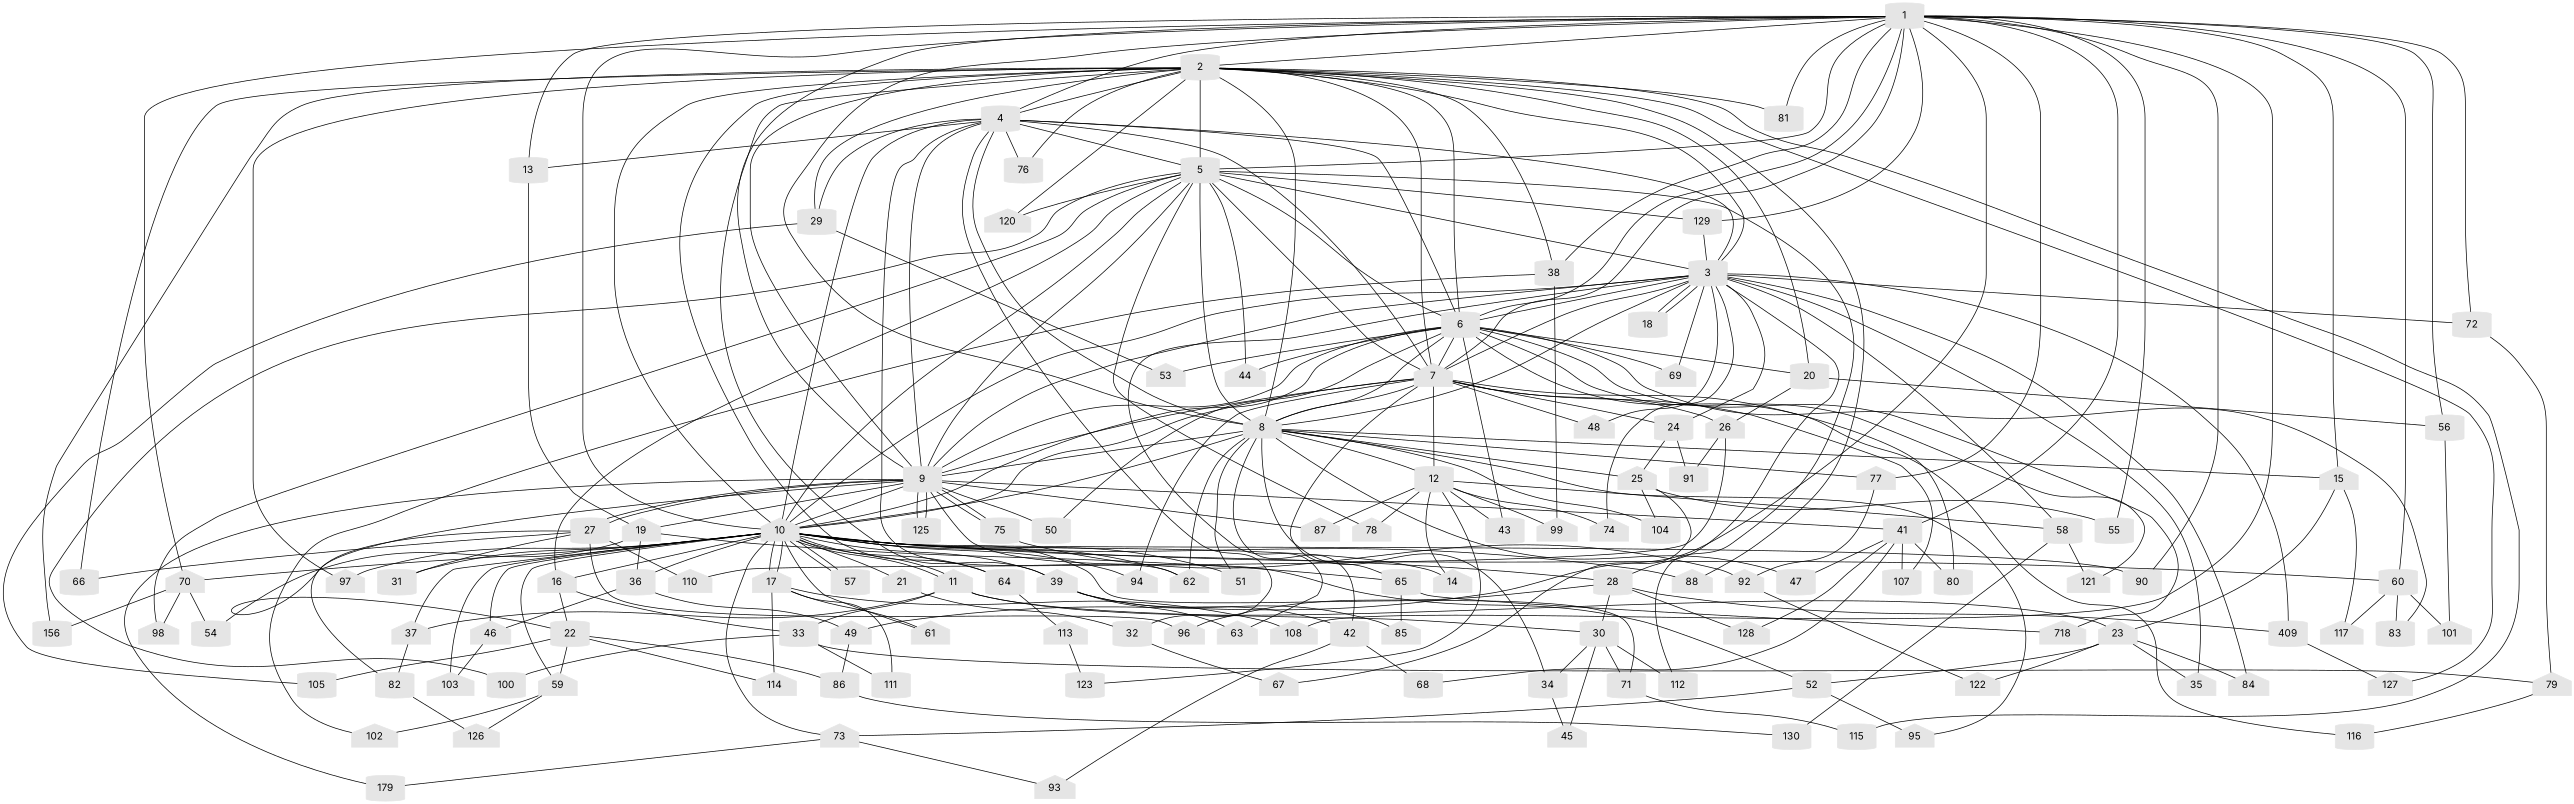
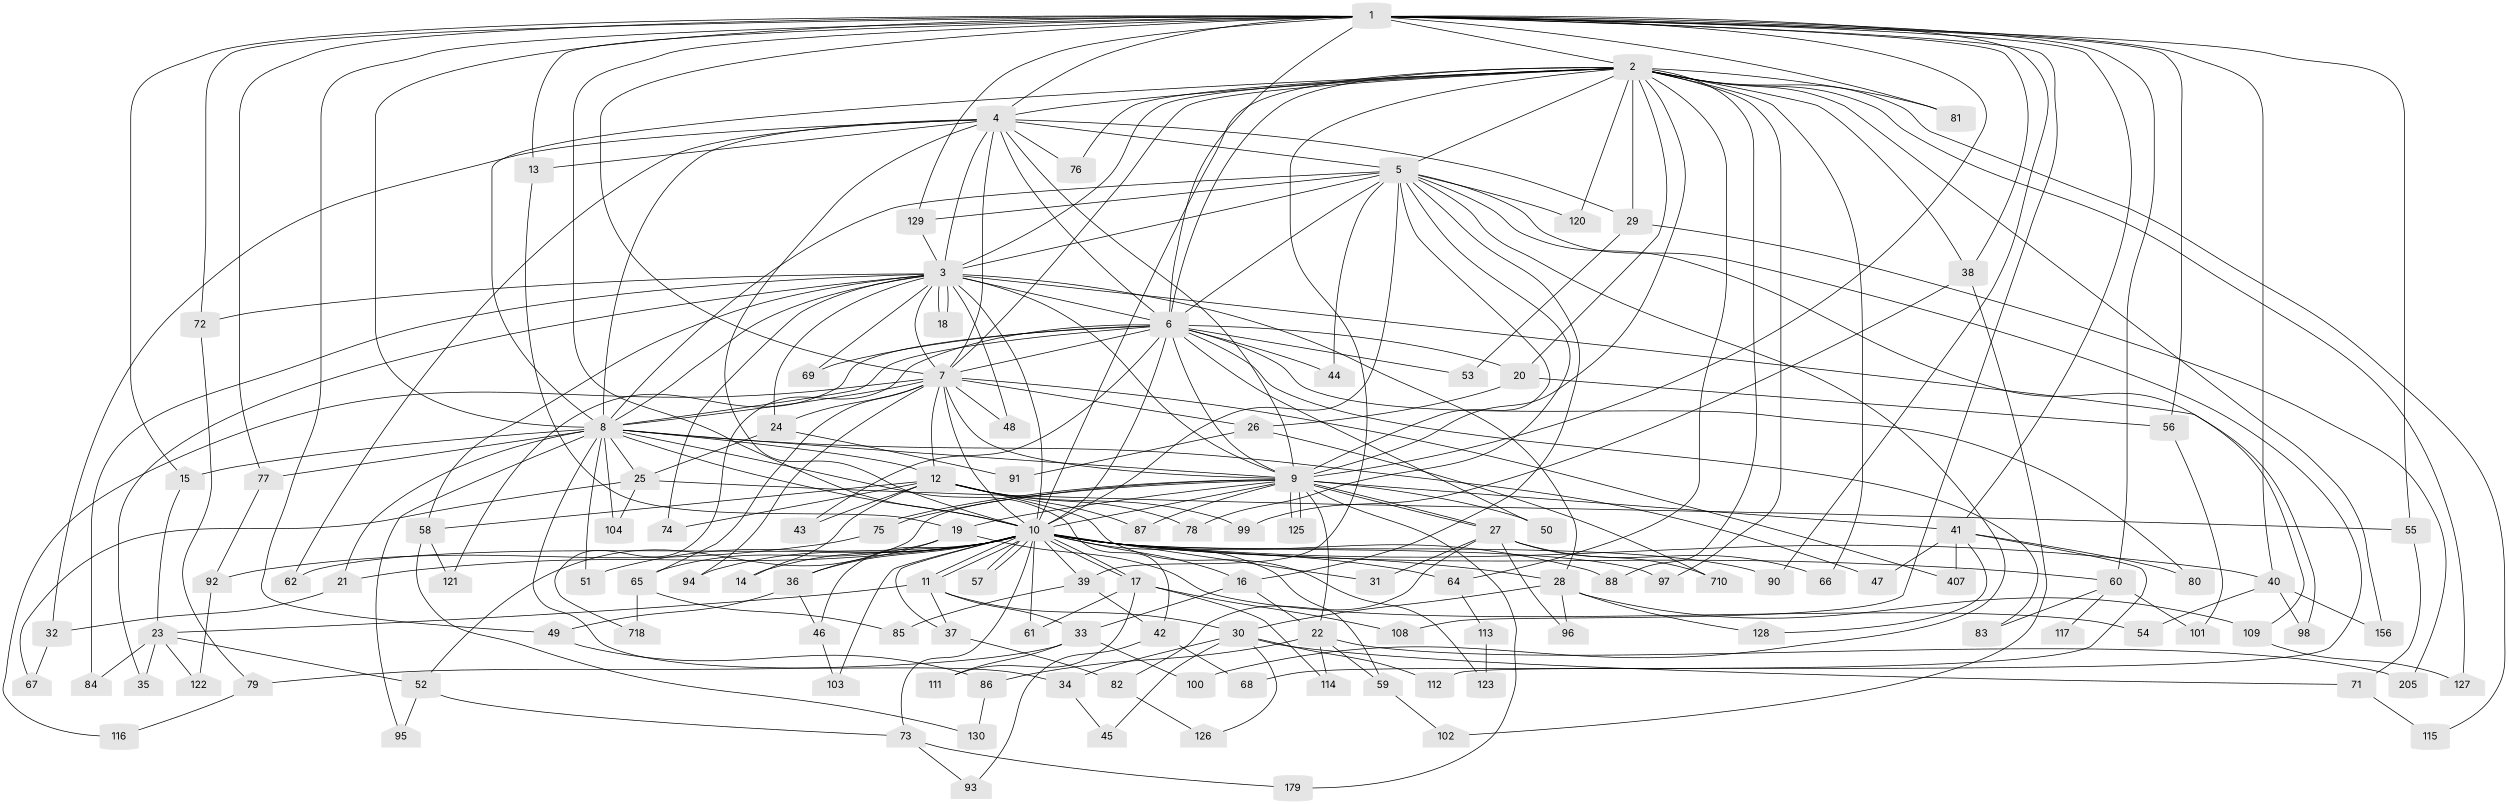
(1585, 153) -> none
(1312, 282) -> none
(1201, 500) -> (439, 476)
(2356, 556) -> none
(185, 582) -> (2274, 582)
(690, 582) -> (1719, 582)
(1902, 582) -> (1956, 582)
(1188, 602) -> (2419, 617)
(1237, 634) -> none
(2288, 634) -> (2252, 634)
(317, 685) -> (2408, 685)
(515, 712) -> (1273, 699)
